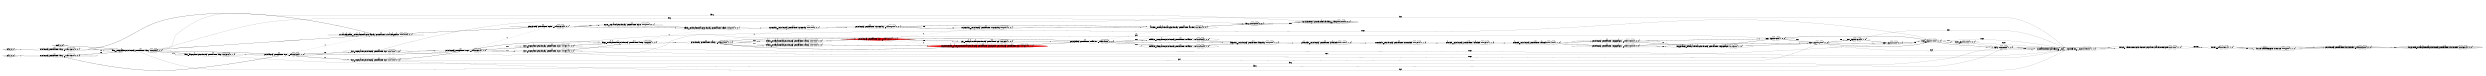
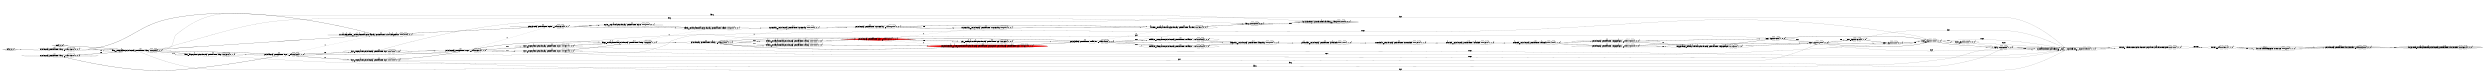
(11, 56) -> none
